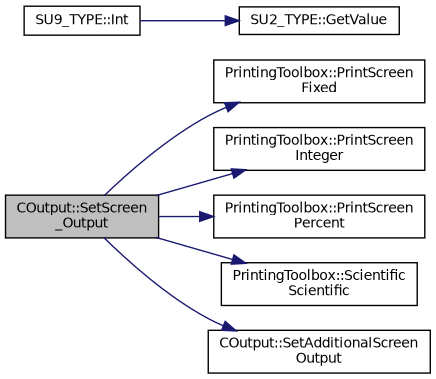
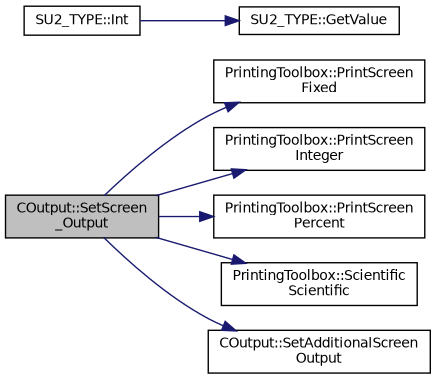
(82, 21) -> (82, 21)
